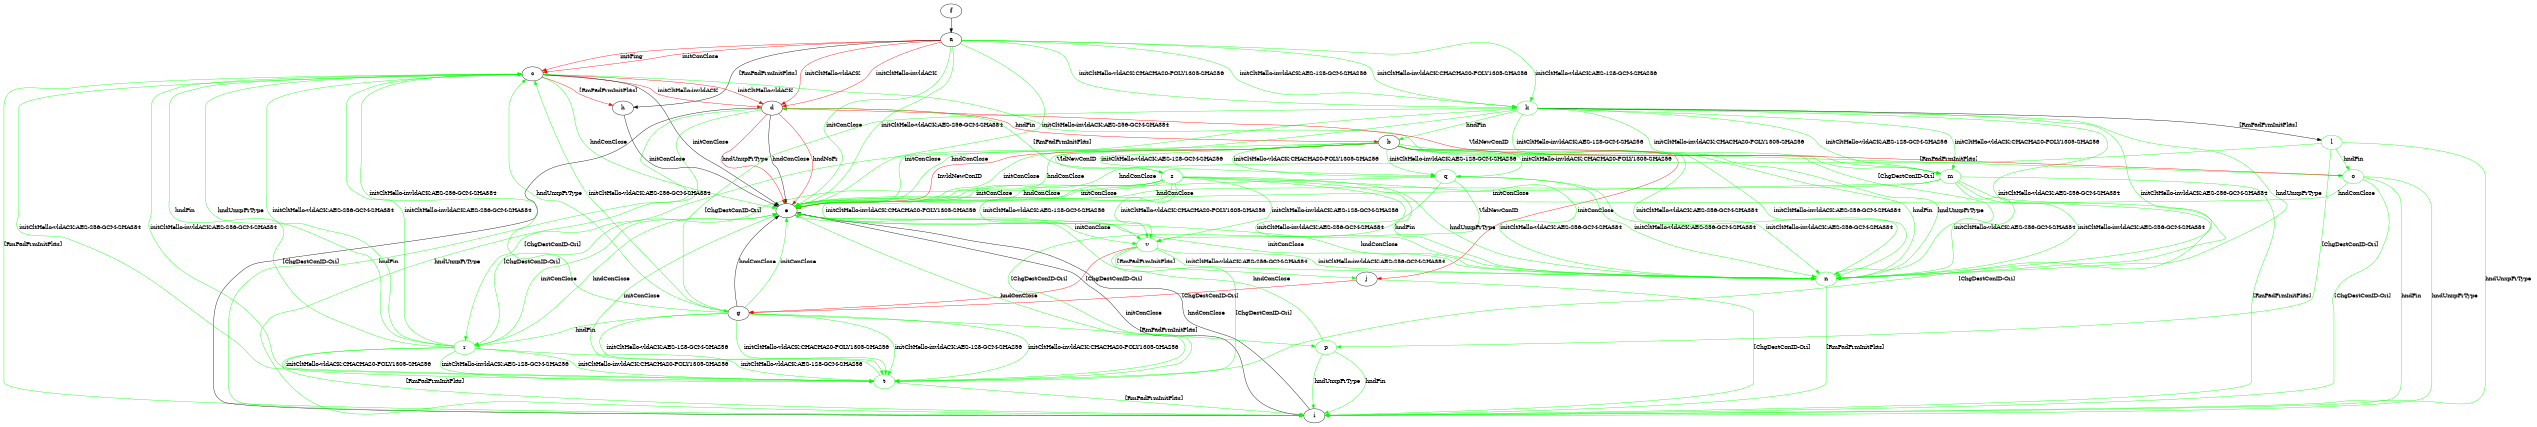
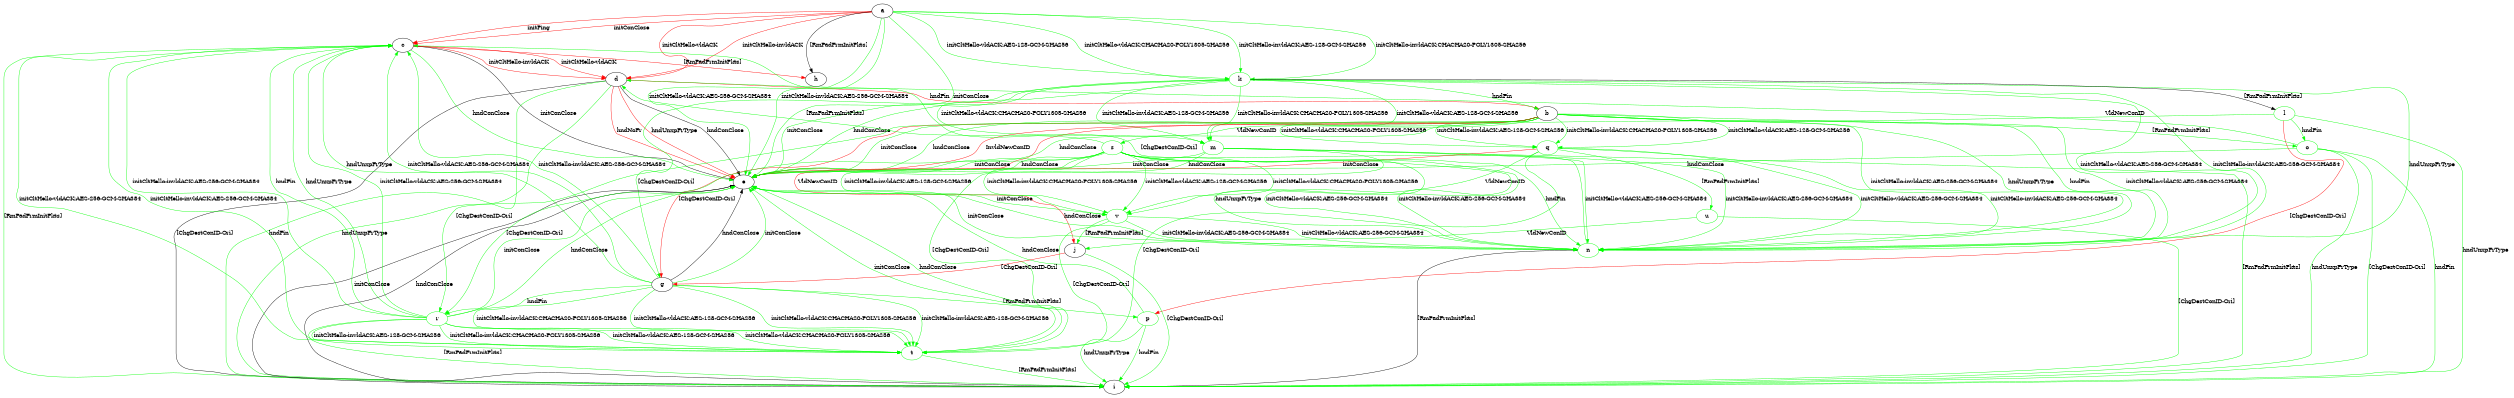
(951, 11) -> none
(1447, 145) -> (1549, 103)
(683, 168) -> none
(1164, 185) -> (1283, 165)
(1597, 211) -> (819, 182)
none -> (1707, 216)
(952, 301) -> (852, 152)
(1903, 334) -> (1807, 261)
(1627, 407) -> (1395, 367)
